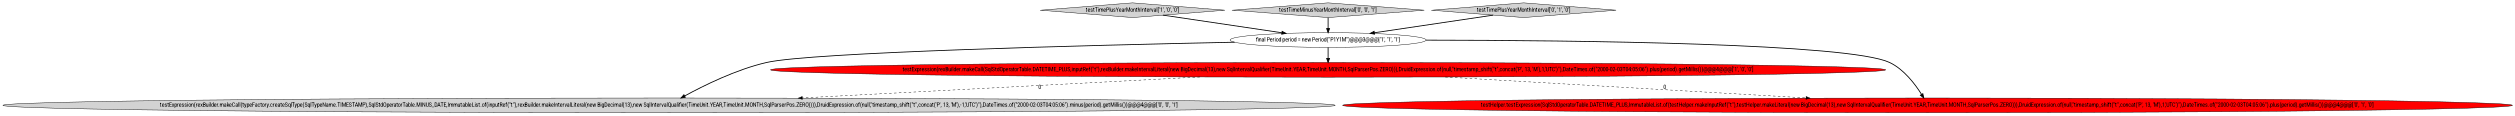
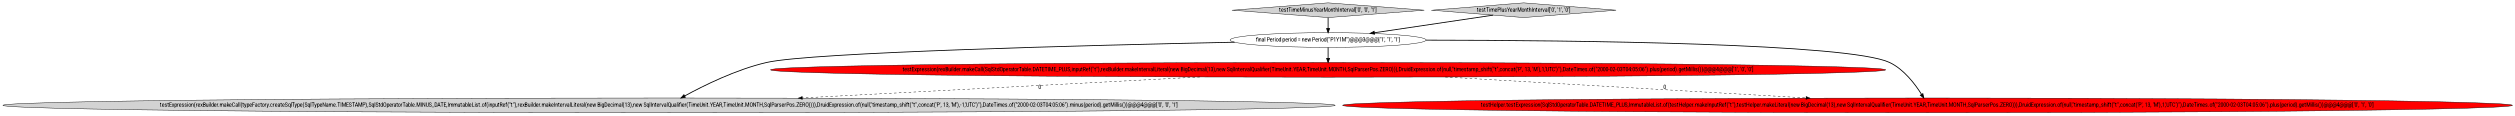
(1133, 10) -> none
